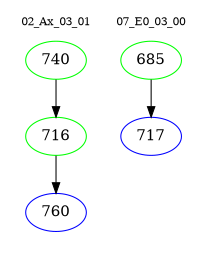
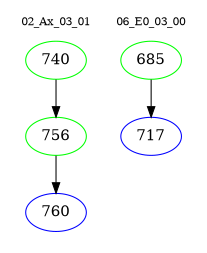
(151, 23) -> (151, 23)
(56, 136) -> (56, 136)
